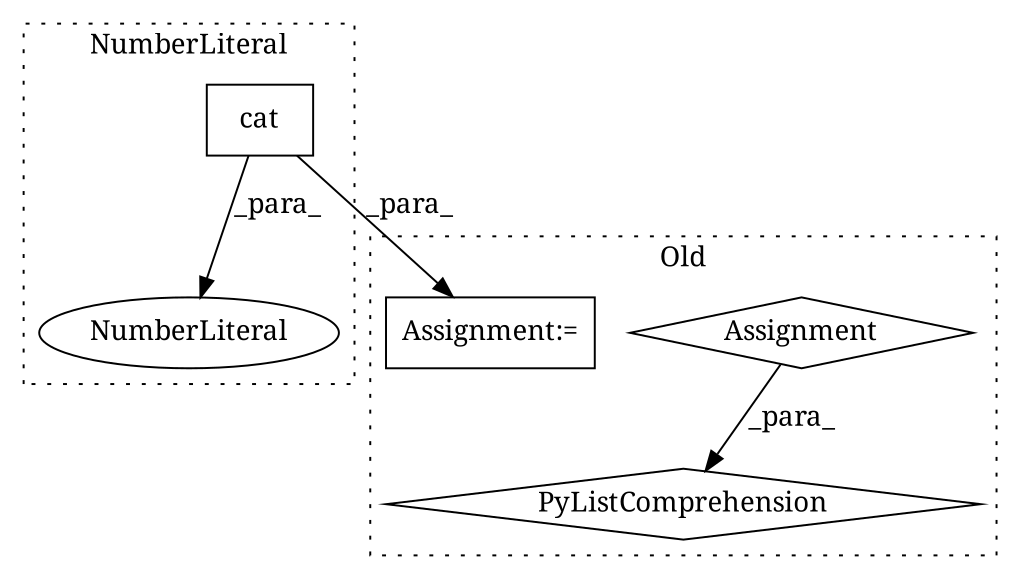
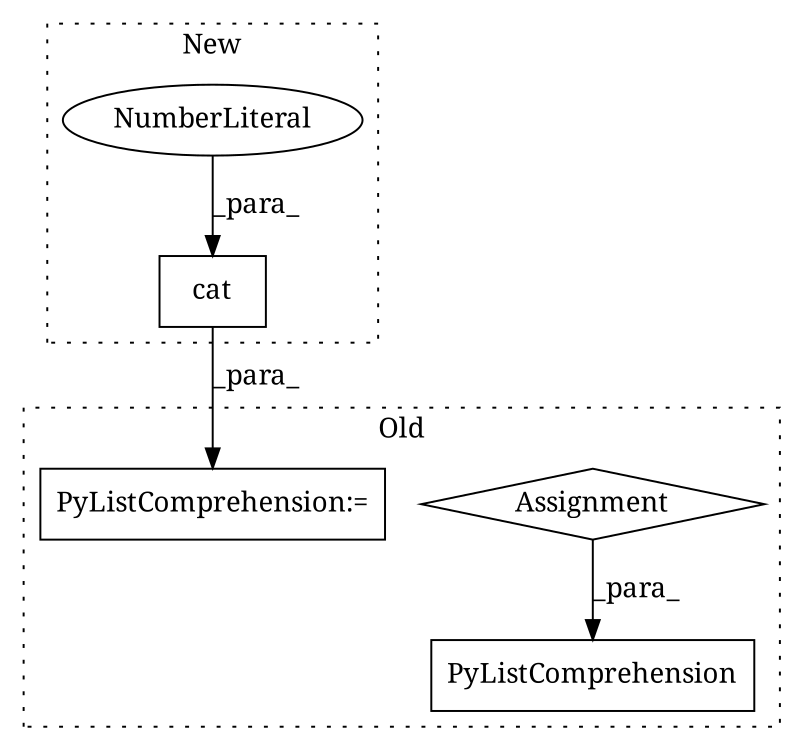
(189, 46) -> (213, 46)
(228, 217) -> (213, 196)
(490, 333) -> (213, 504)
(683, 504) -> (593, 676)
